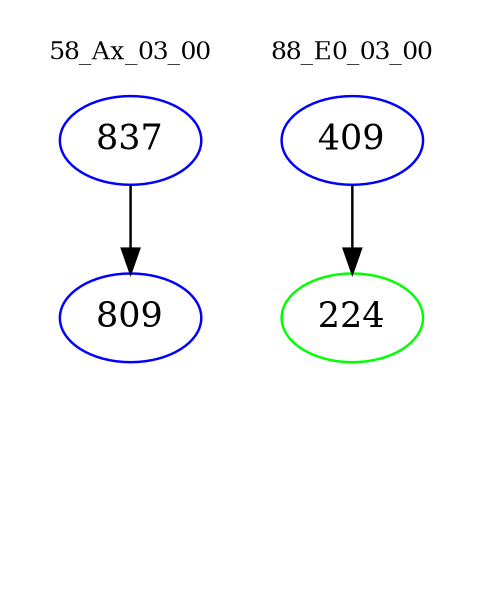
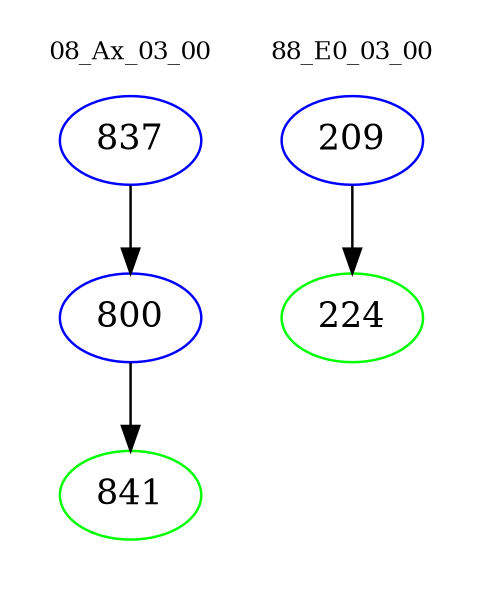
(131, 53) -> (131, 53)
(352, 140) -> (352, 140)
(131, 318) -> (131, 318)
none -> (131, 495)
